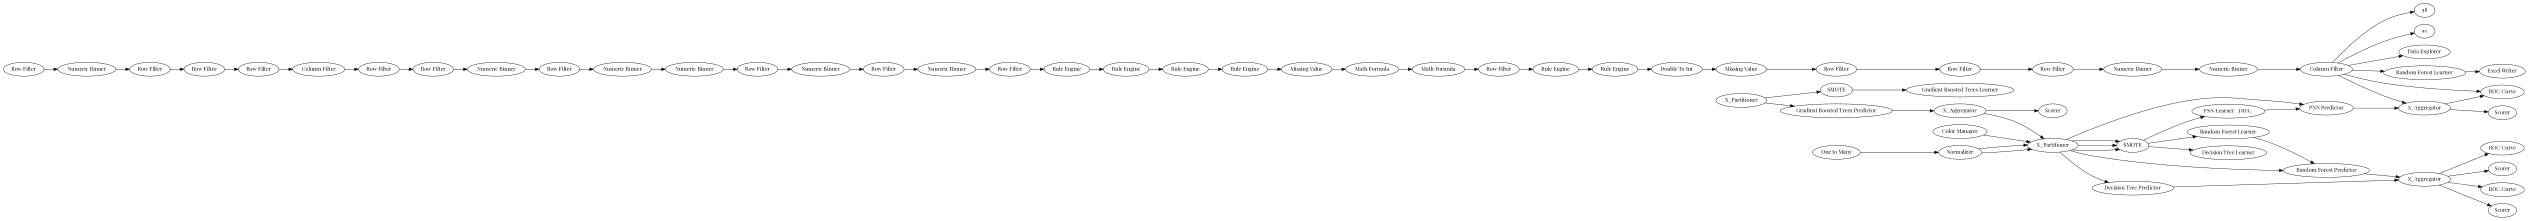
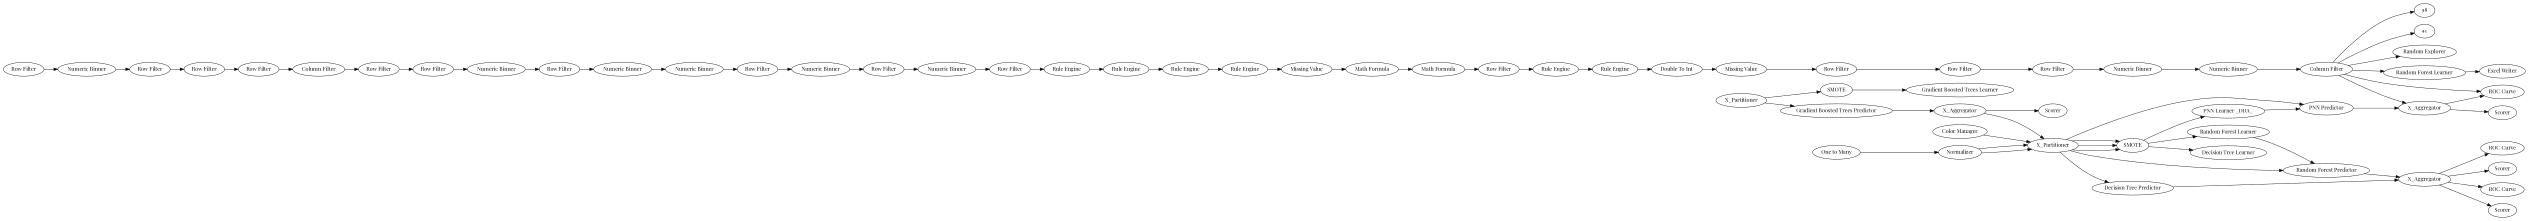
(2425, 52) -> (2425, 52)
